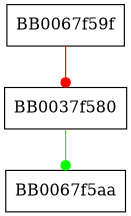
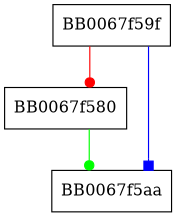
none -> (149, 103)
(66, 108) -> (66, 108)
